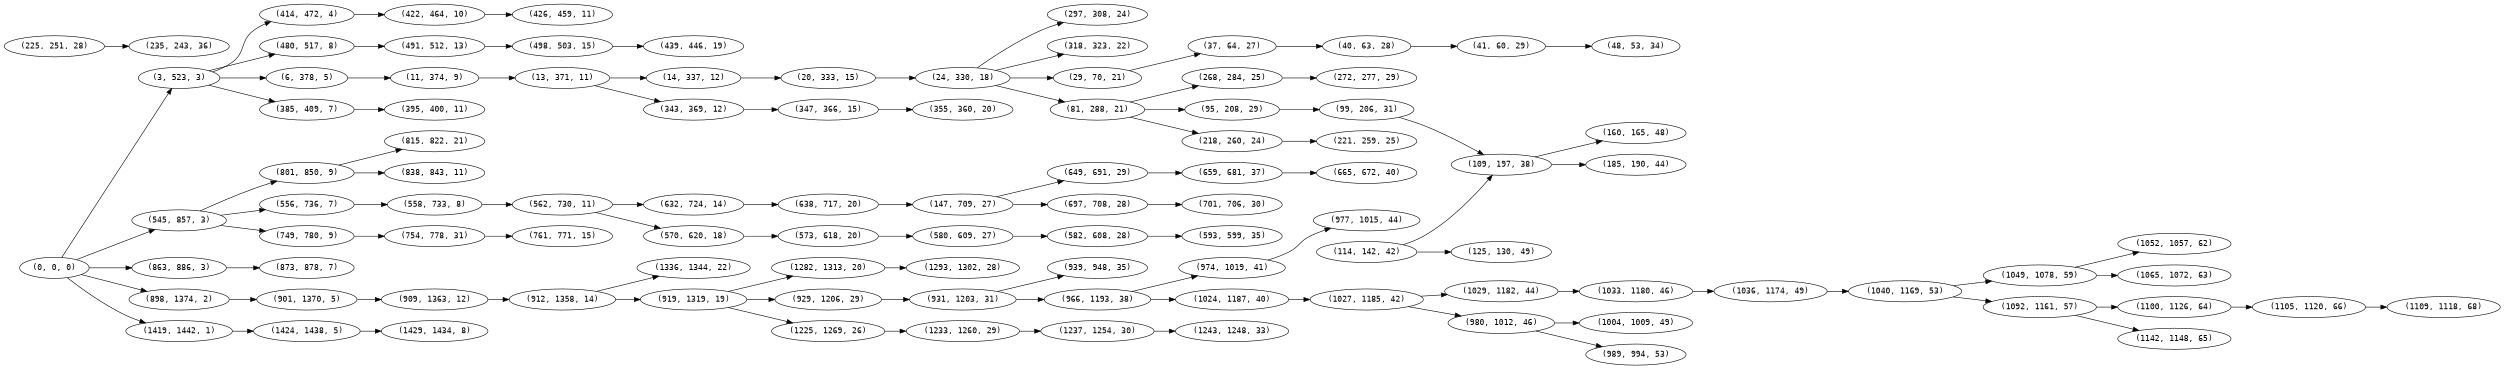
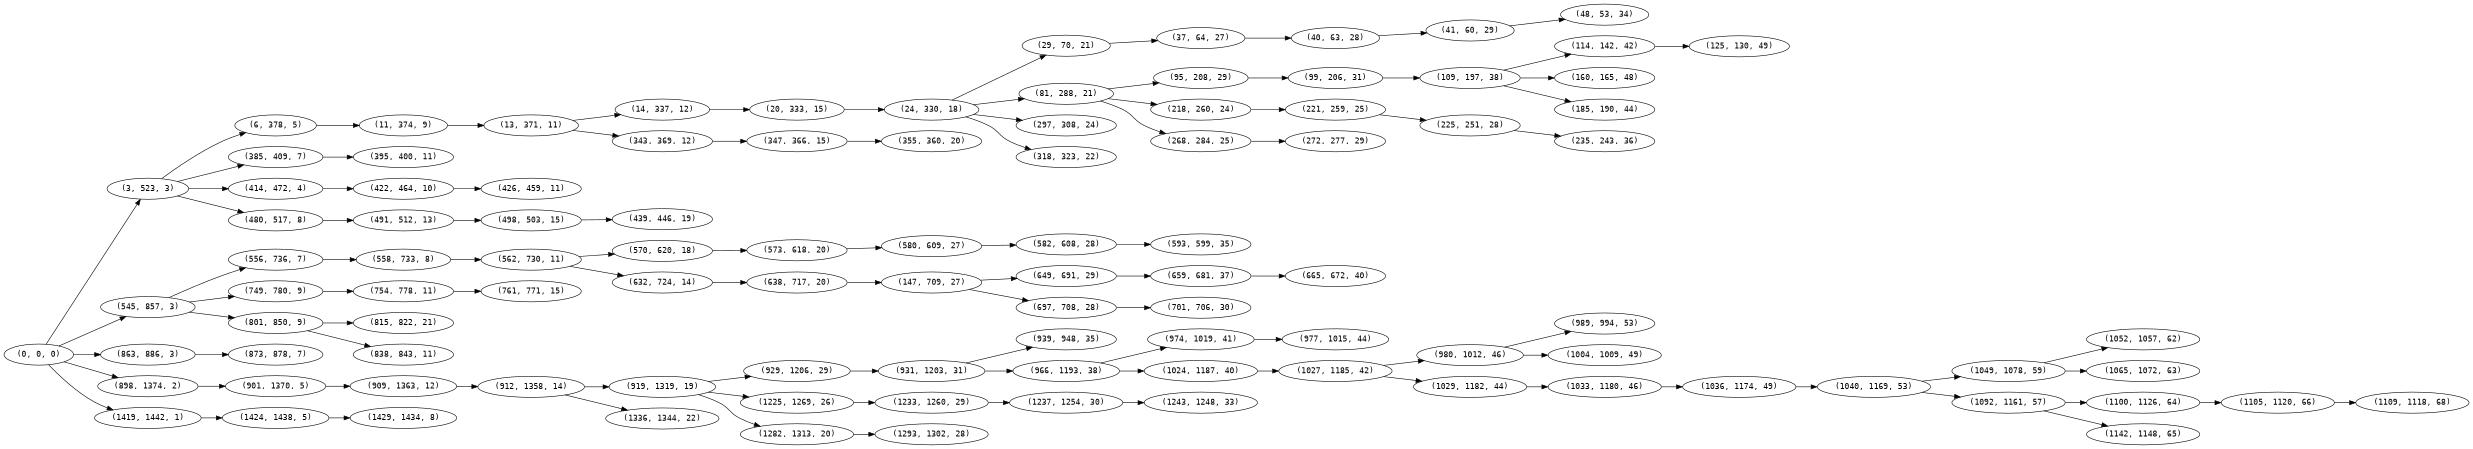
none -> (1400, 117)
(1450, 218) -> (1534, 63)
(435, 236) -> (403, 291)
